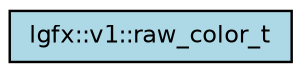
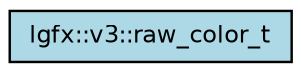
(151, 36) -> (151, 36)
